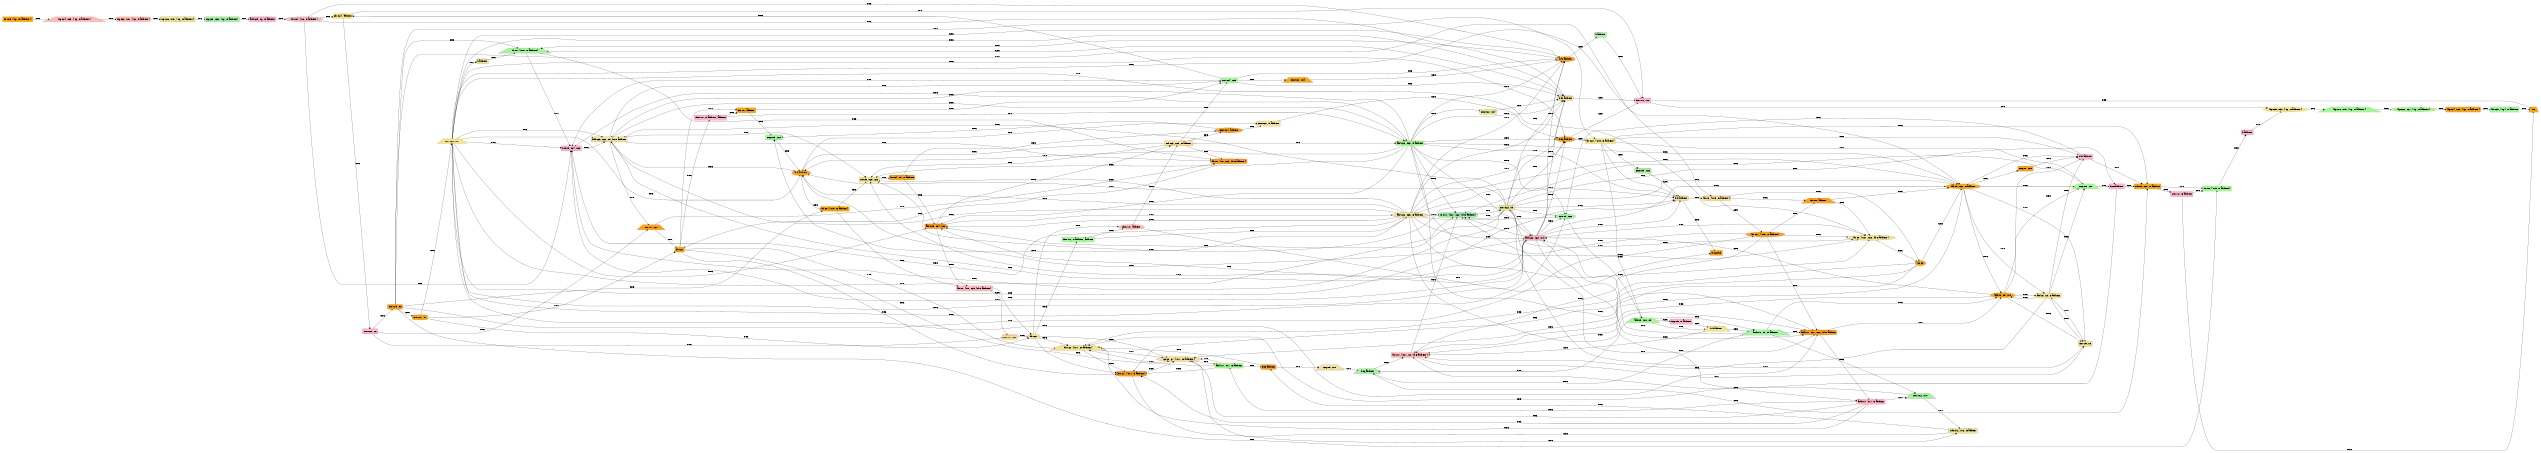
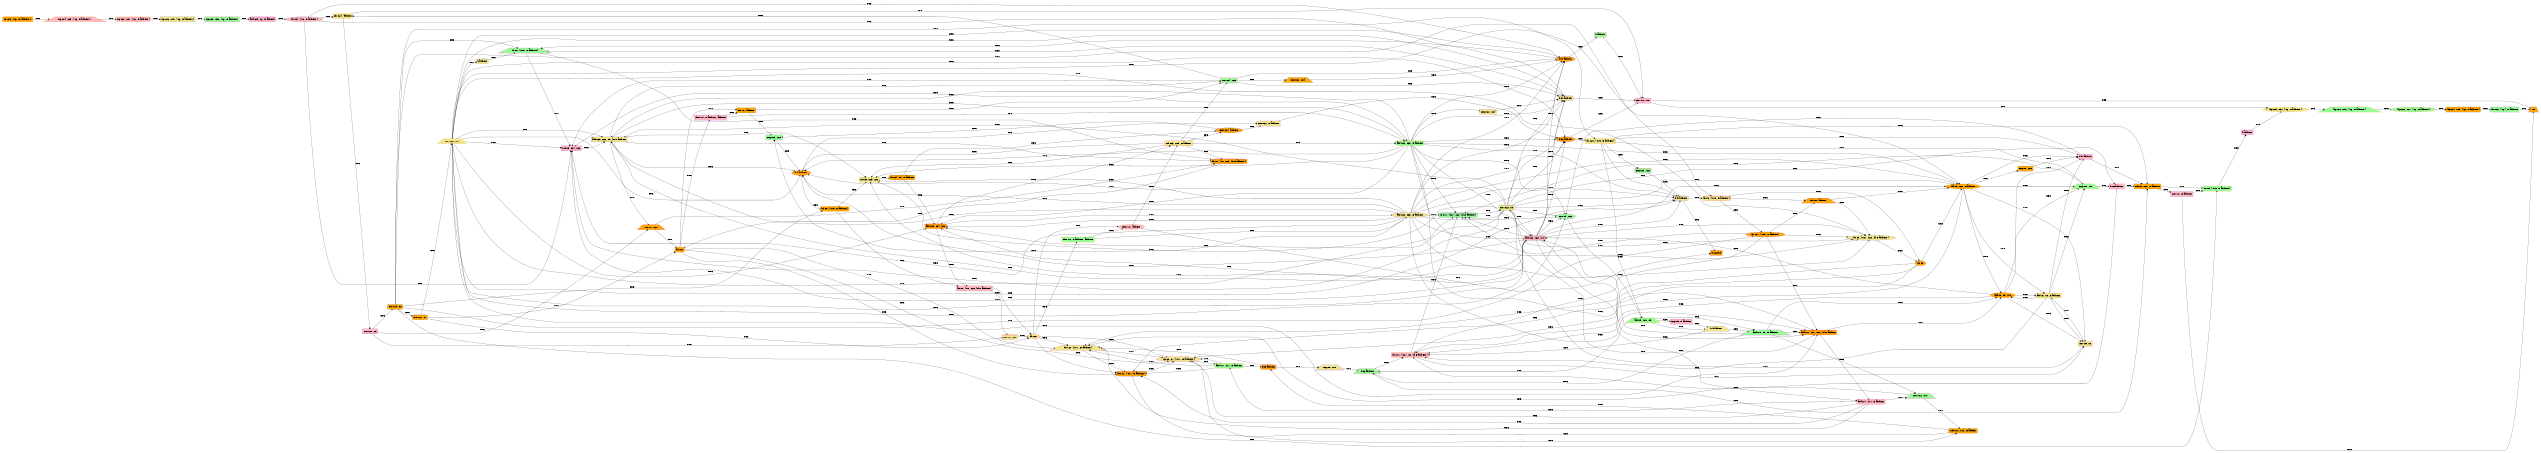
(1963, 431) -> (1963, 431)
